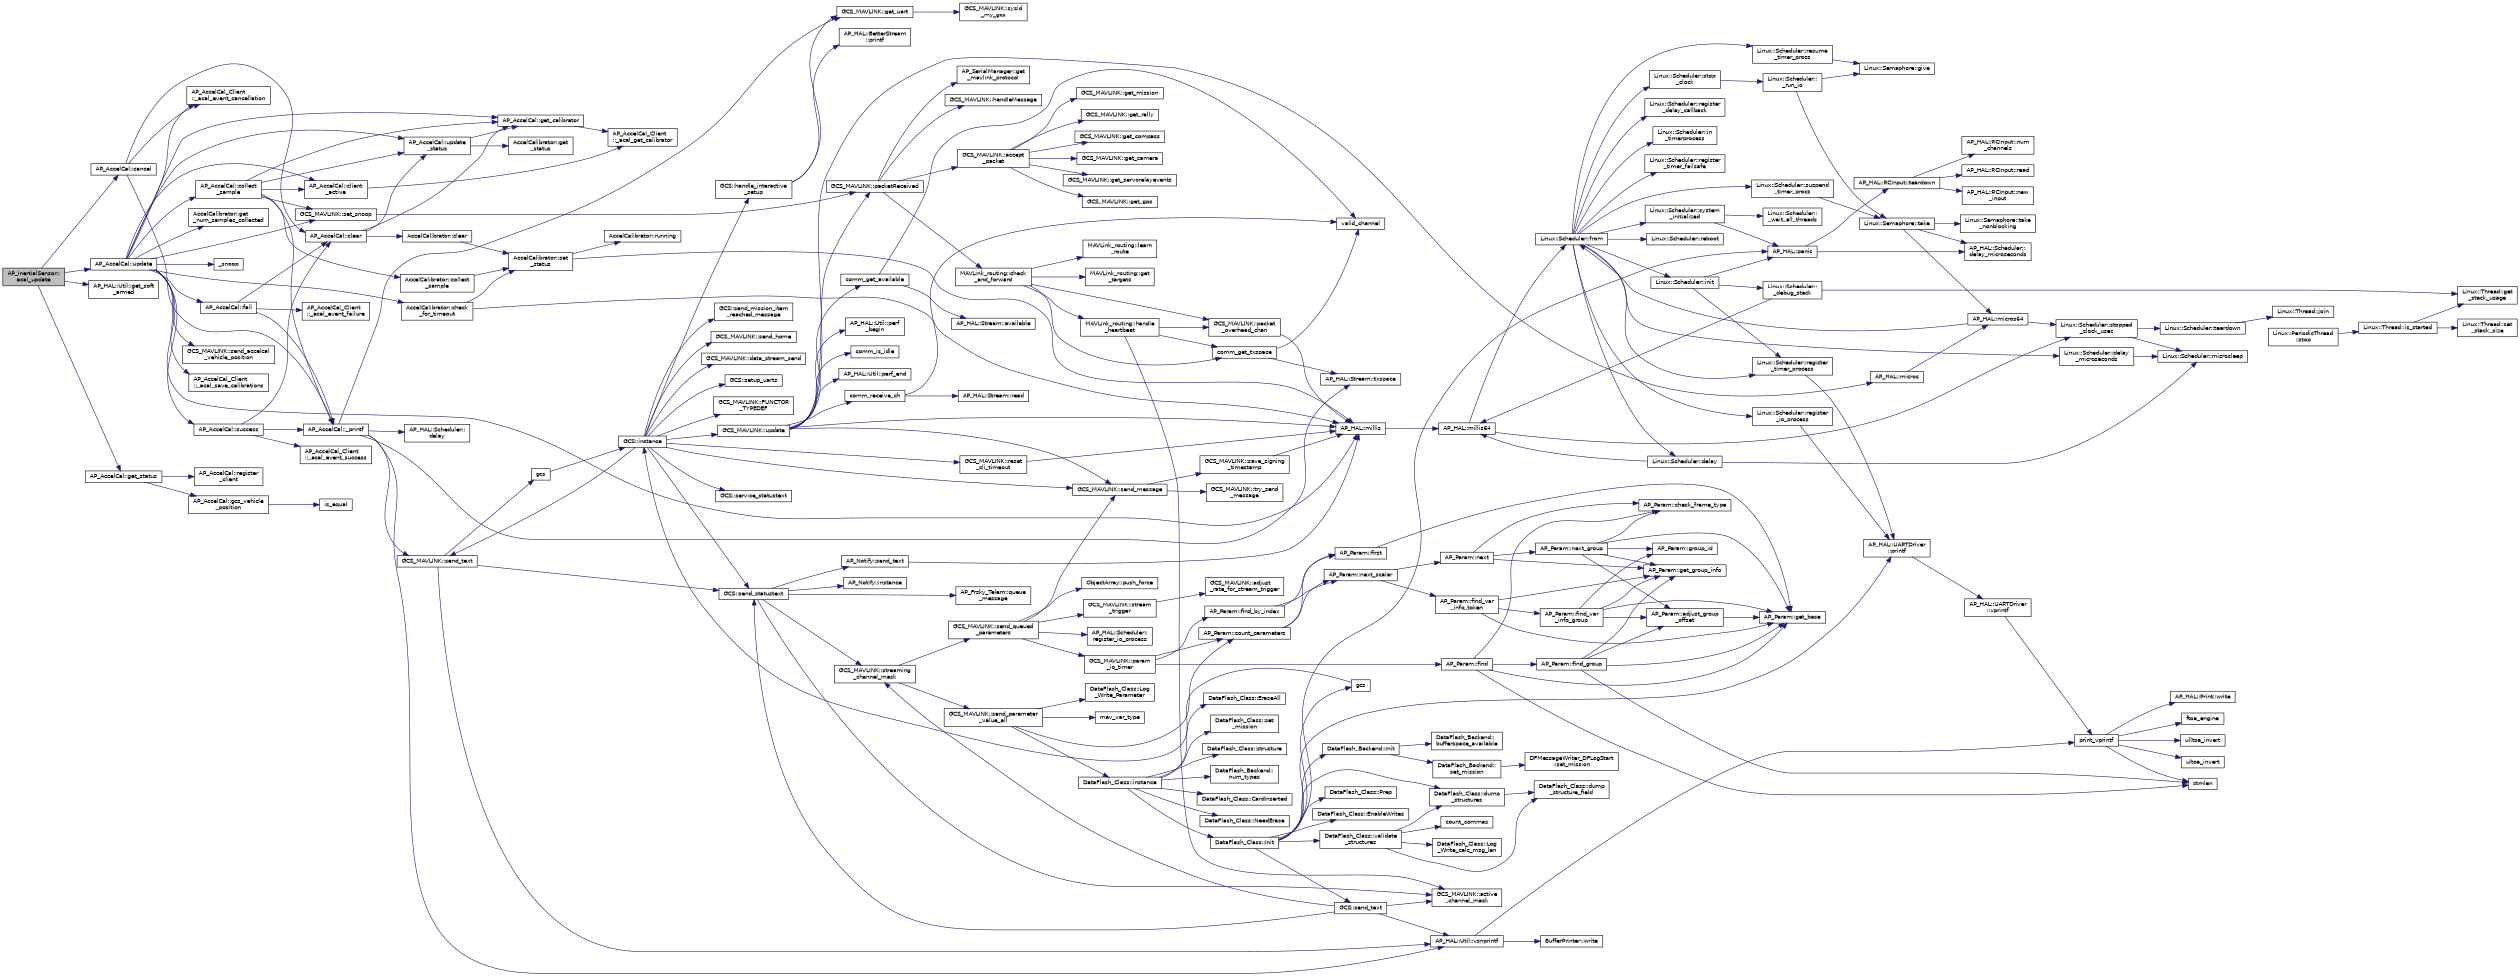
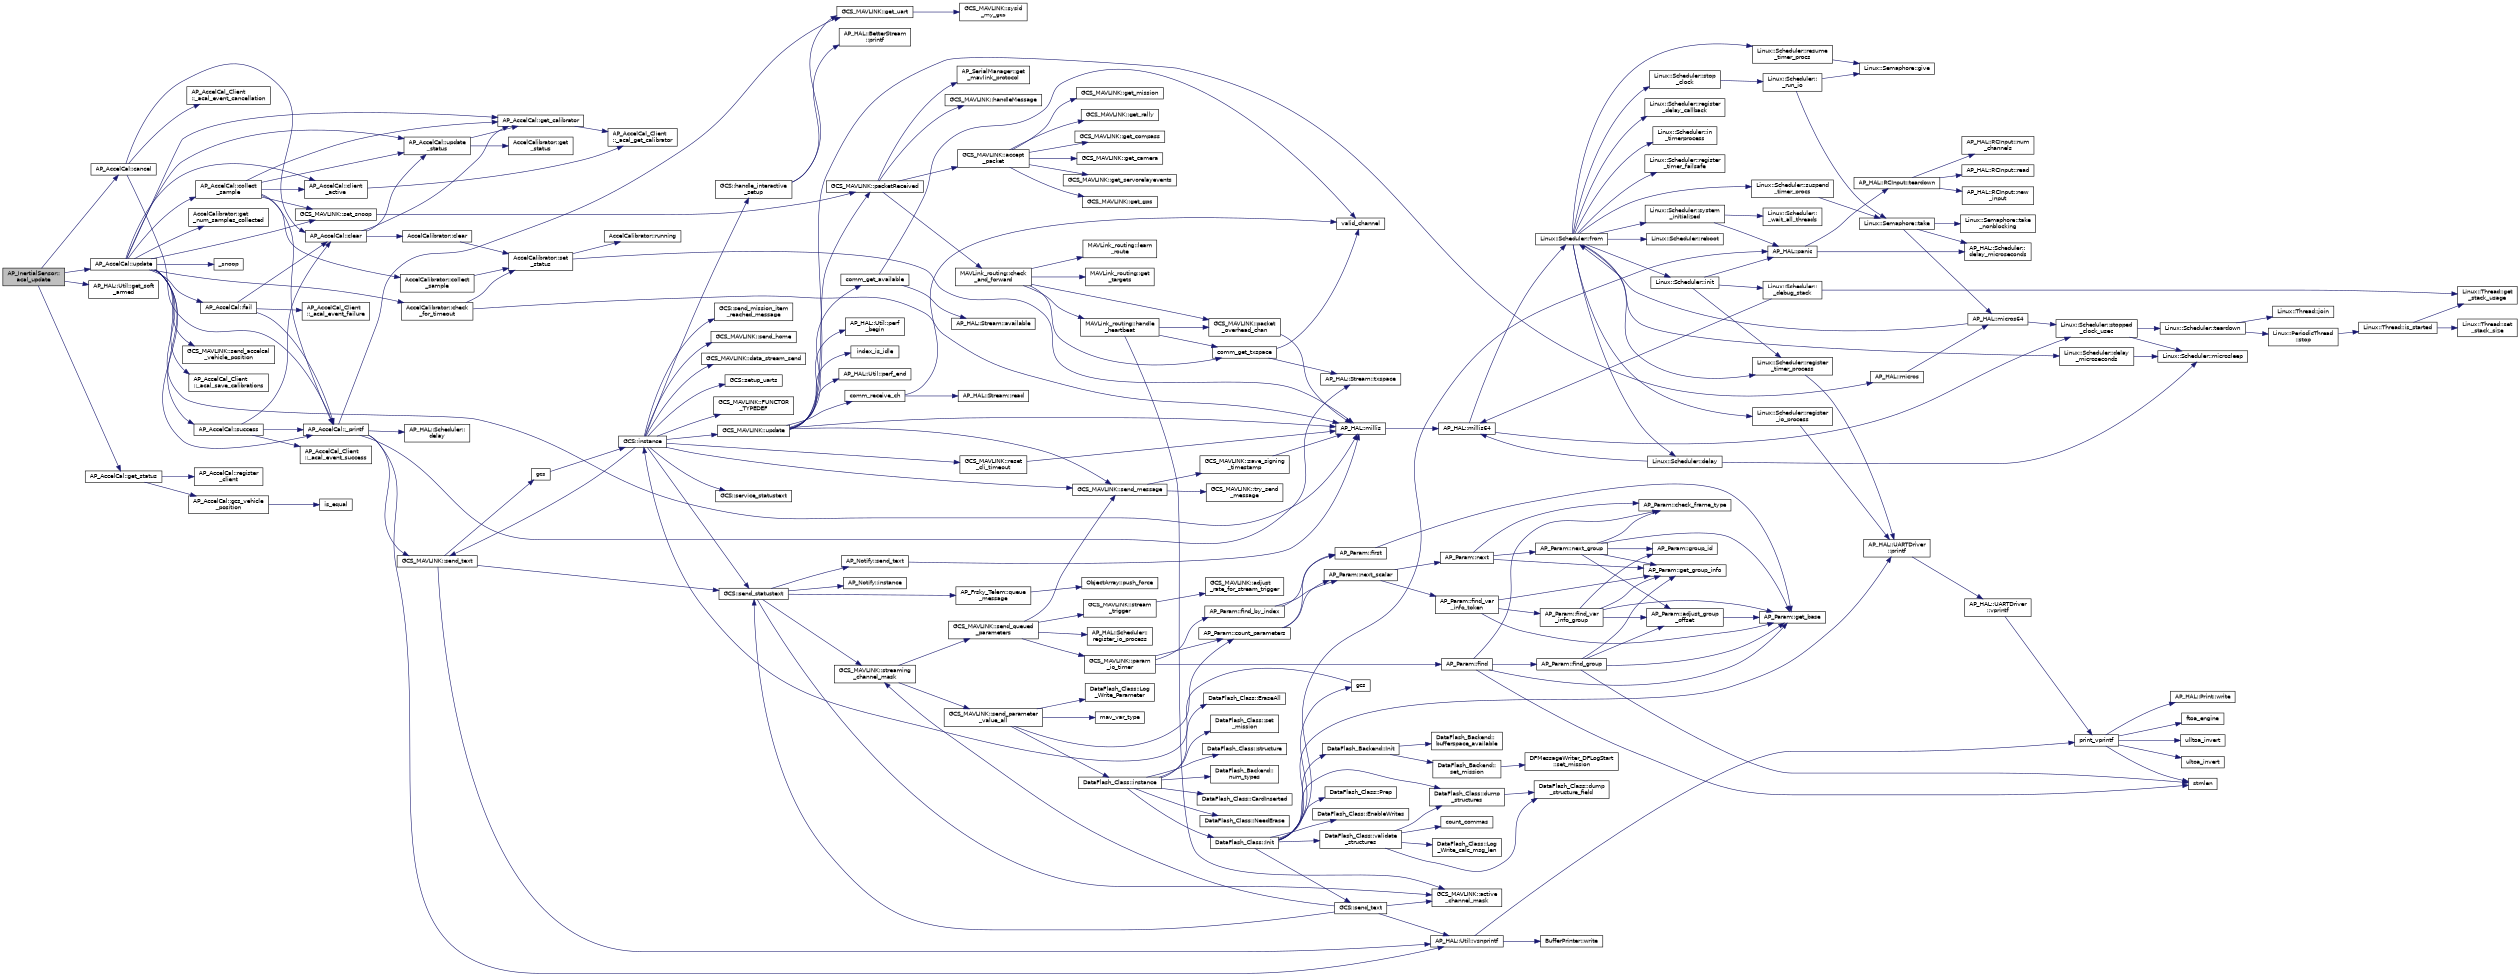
(166, 163) -> (166, 417)
none -> (2254, 333)
(875, 352) -> (875, 352)
(1055, 600) -> (1051, 590)
